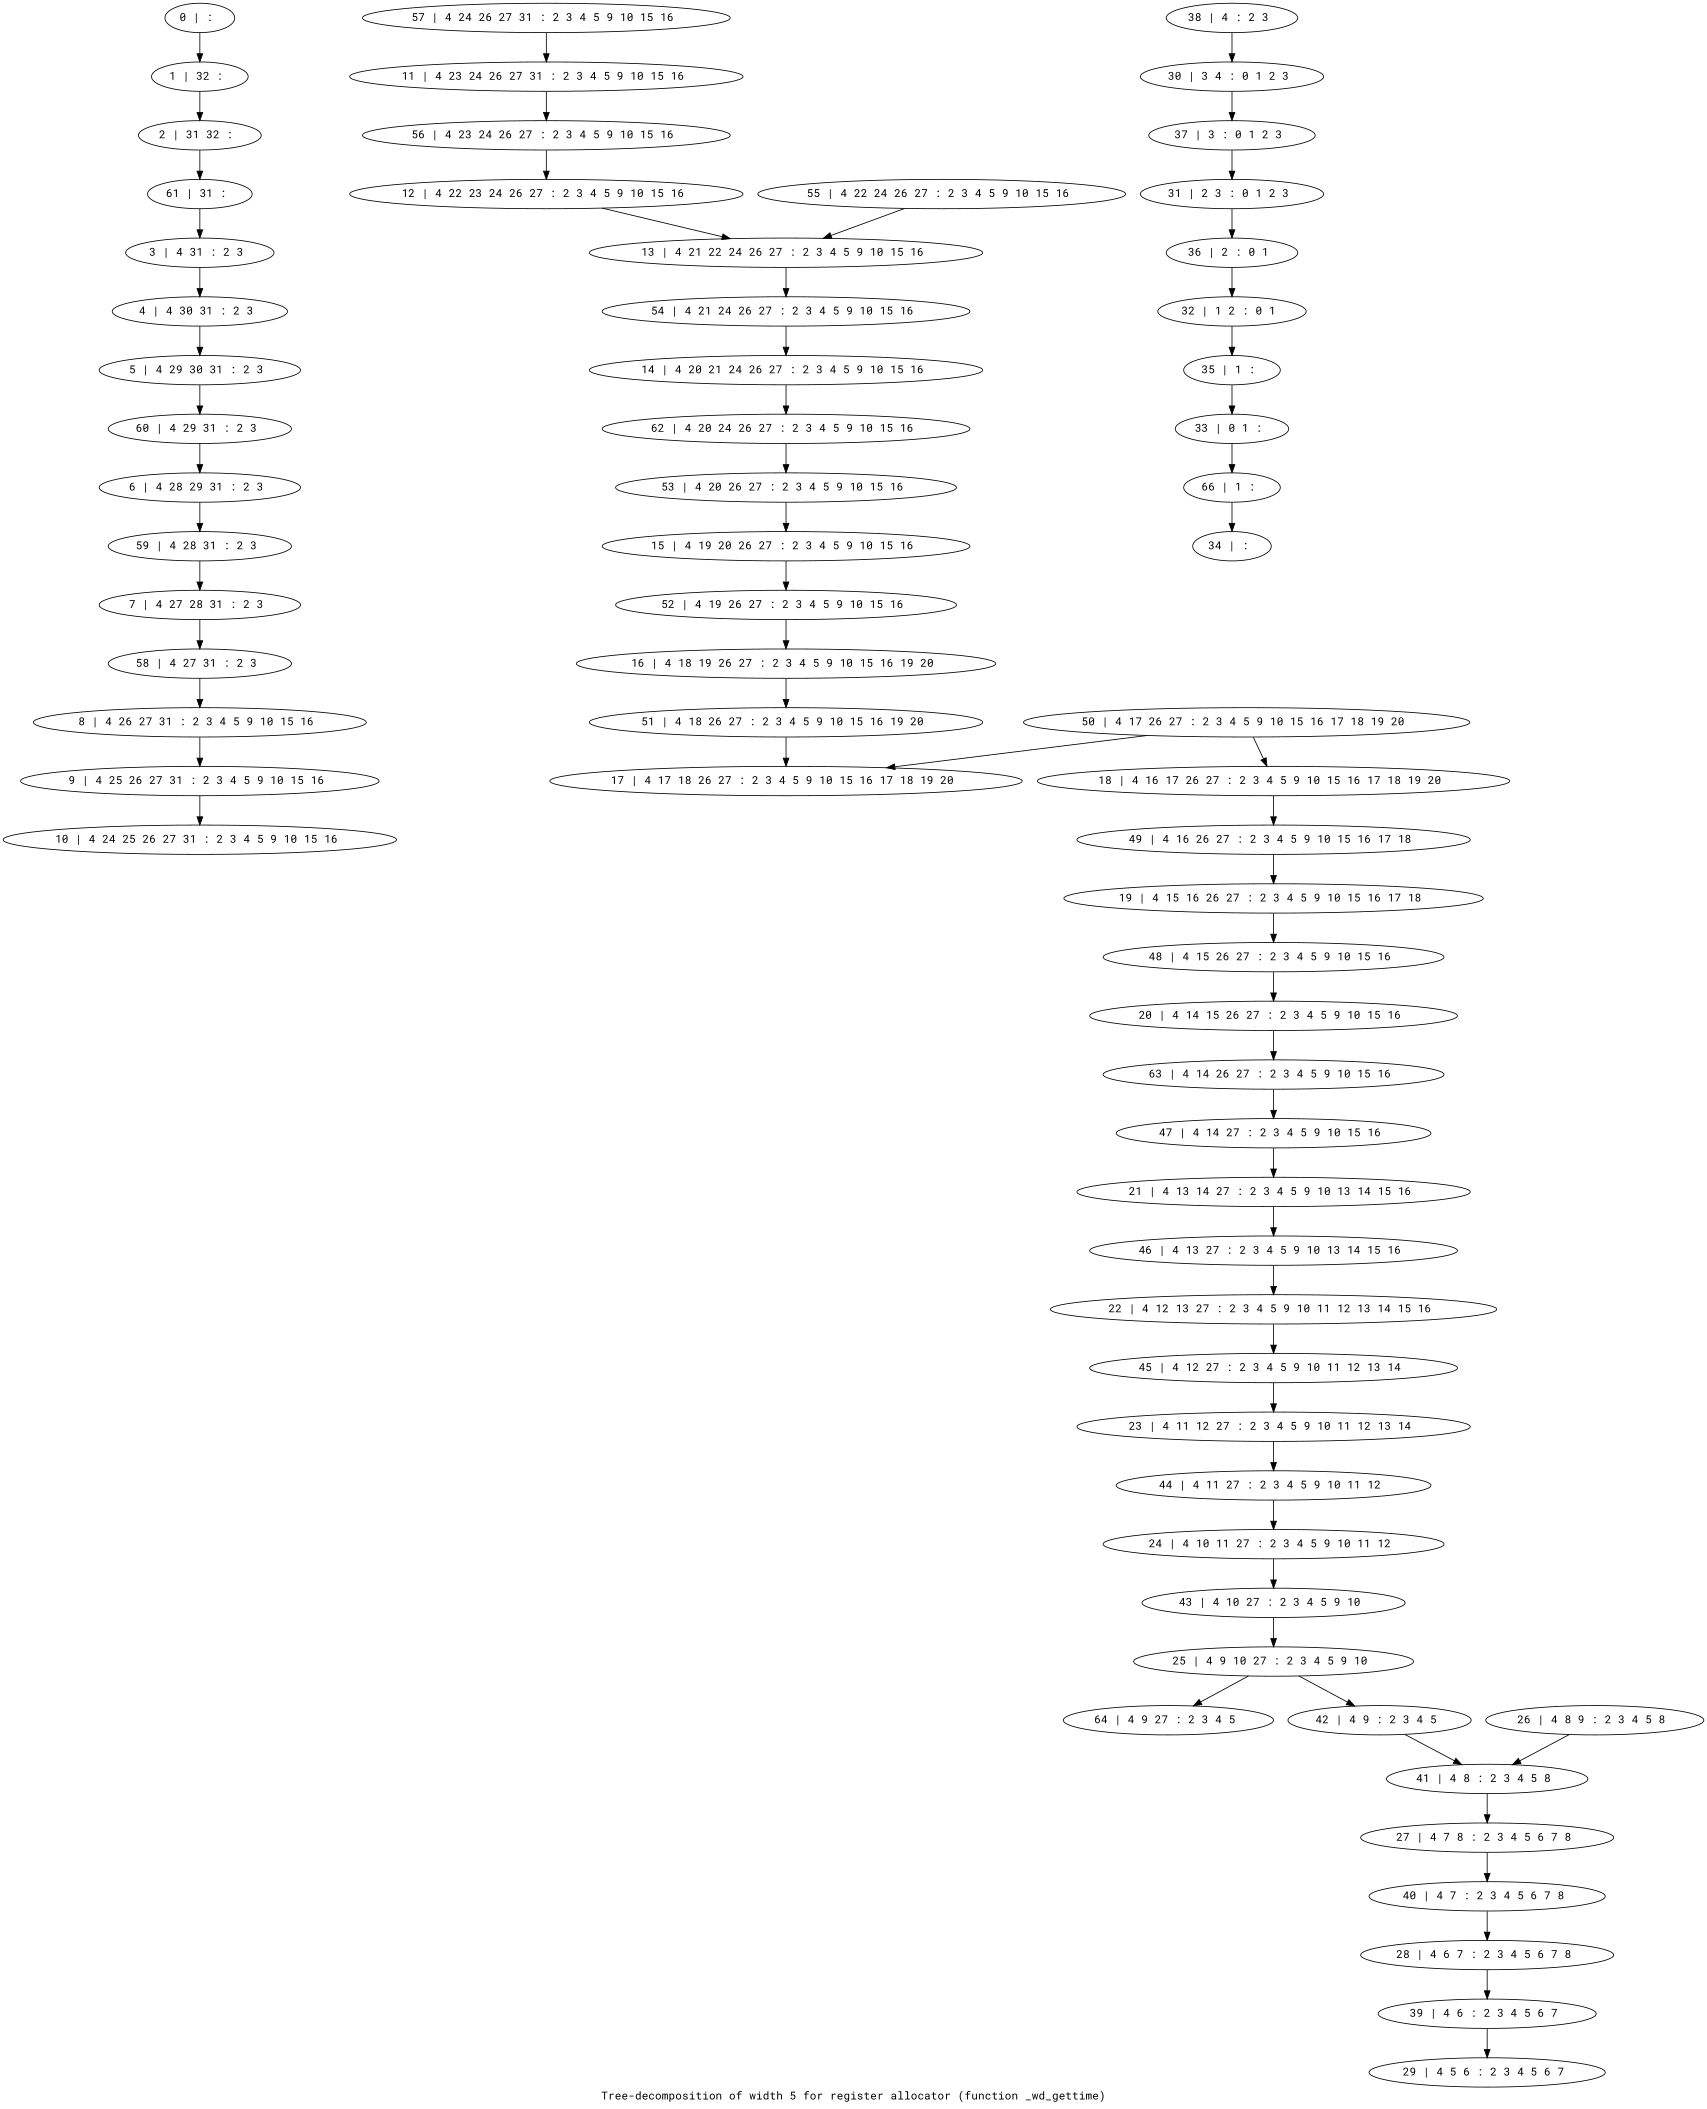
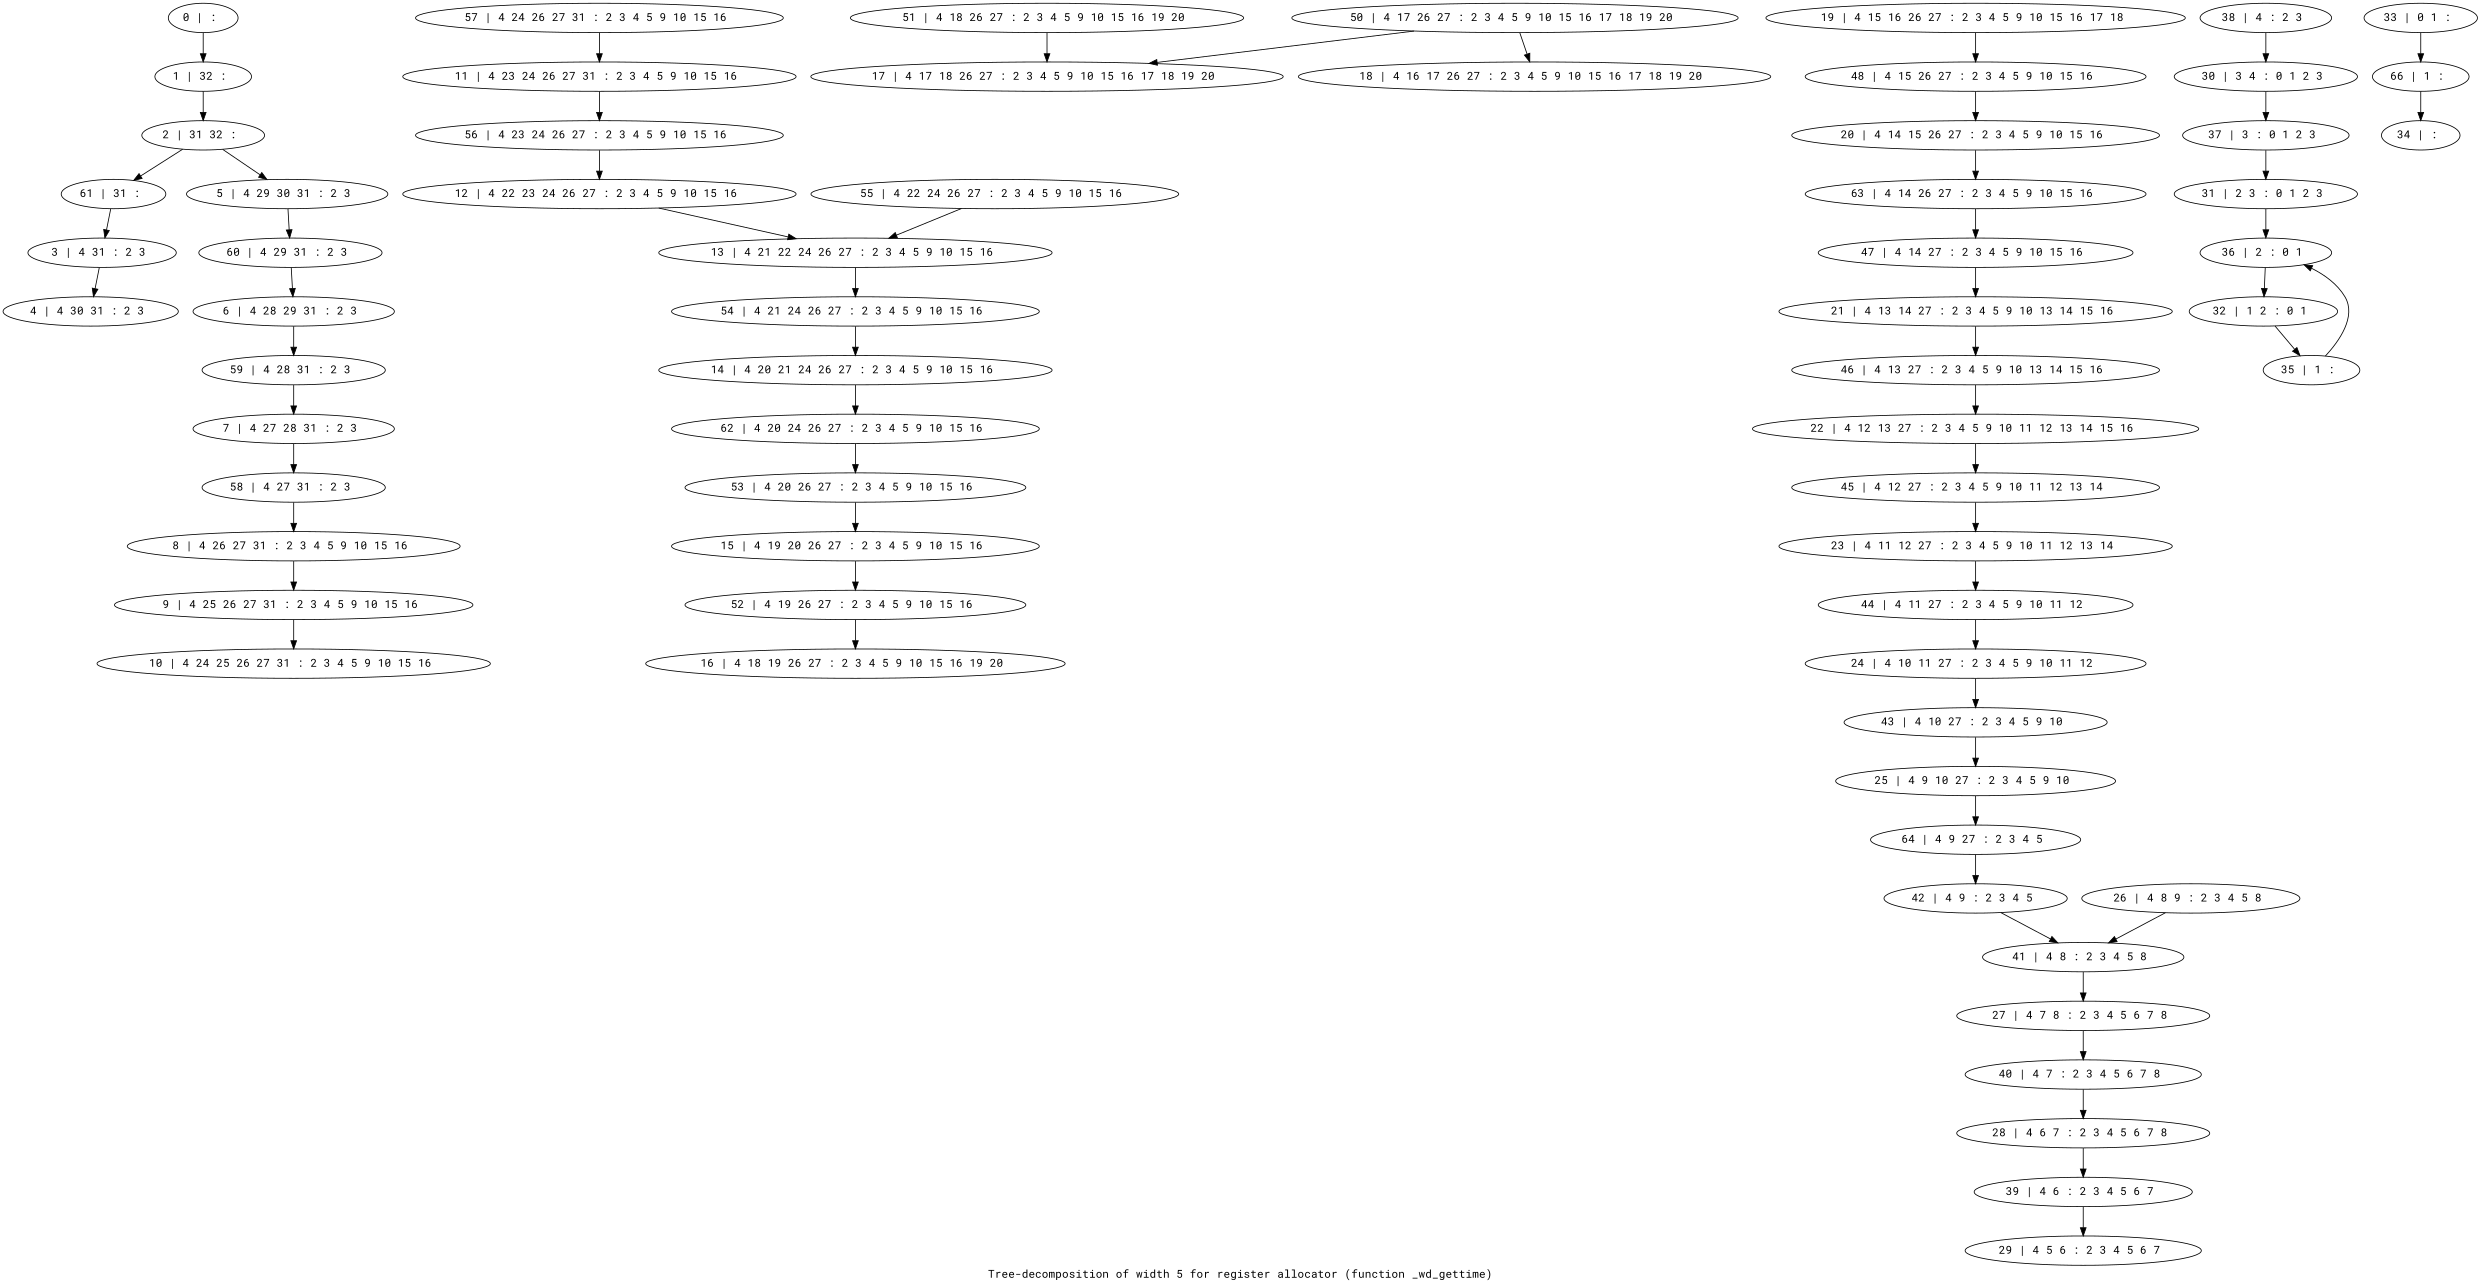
(200, 337) -> (241, 162)
(1232, 395) -> (2348, 307)
(786, 689) -> none
(1274, 840) -> none
(1323, 1689) -> (1976, 865)
